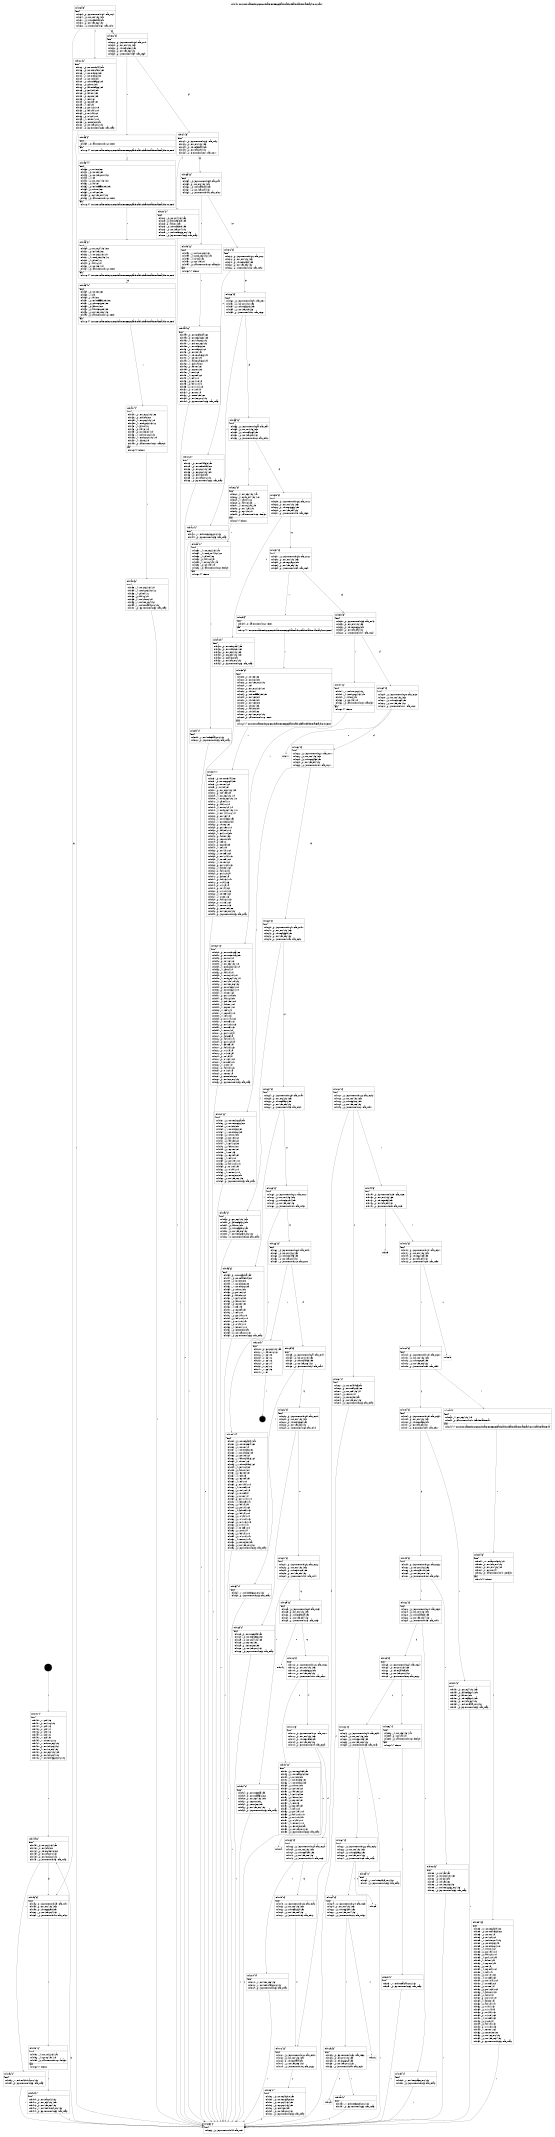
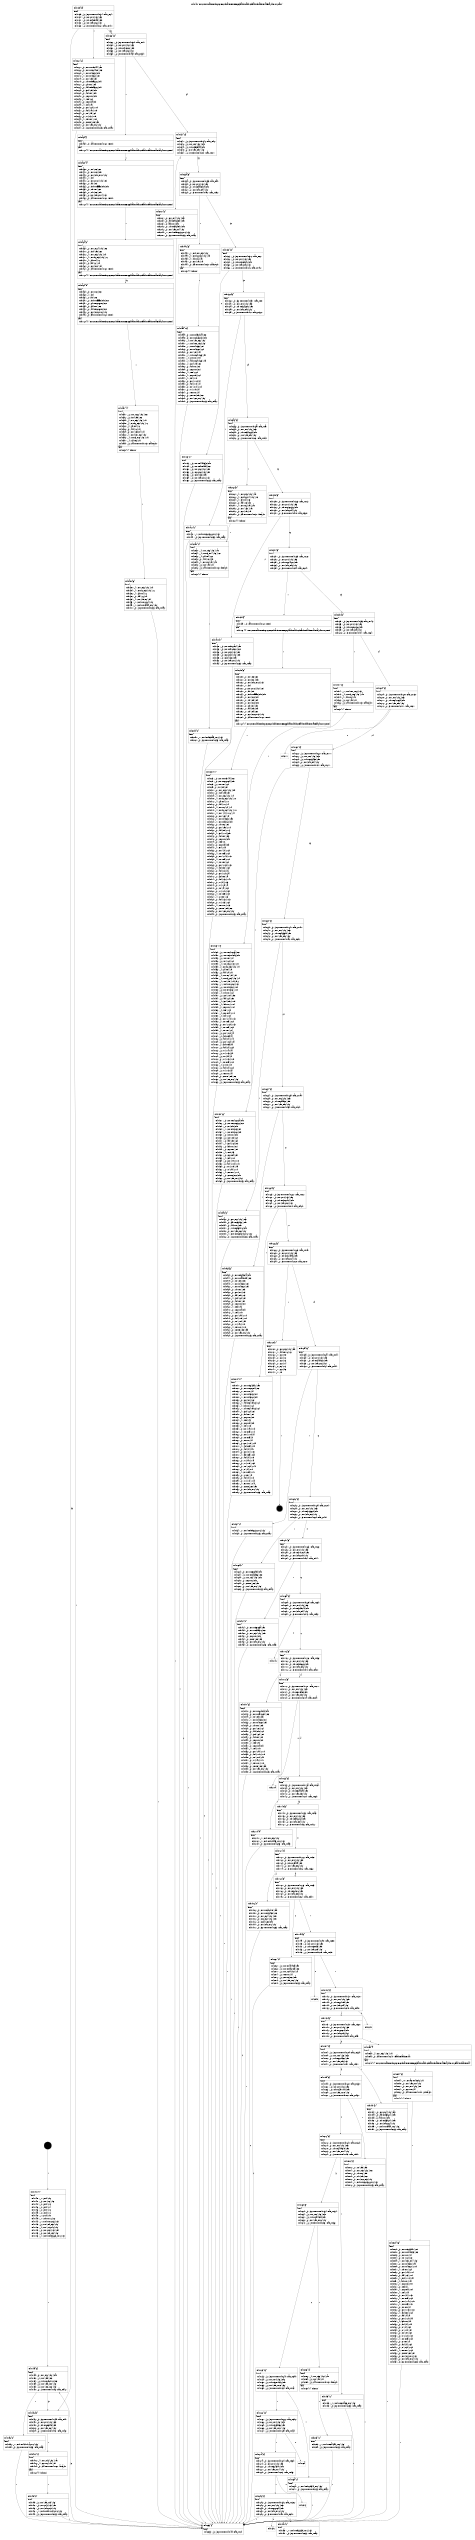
(331, 1579) -> (295, 1874)
(297, 2124) -> (252, 2521)
